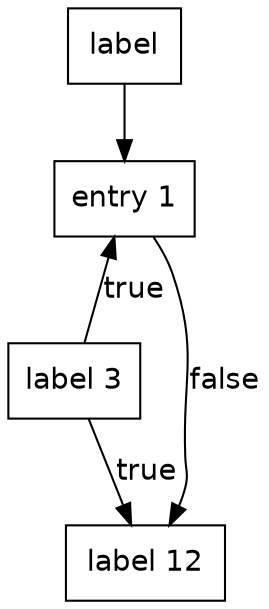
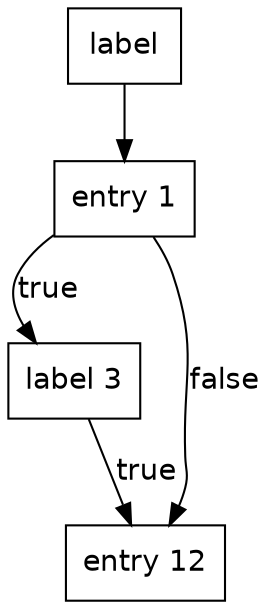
(97, 300) -> (18, 275)
(145, 563) -> (145, 563)
